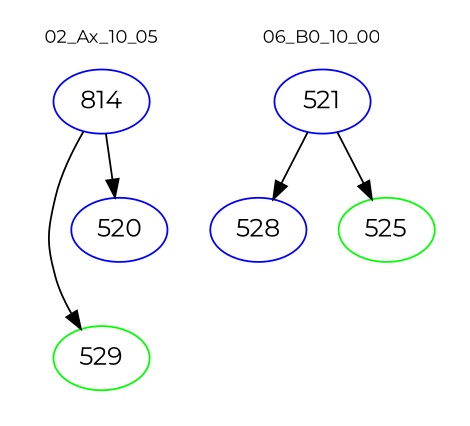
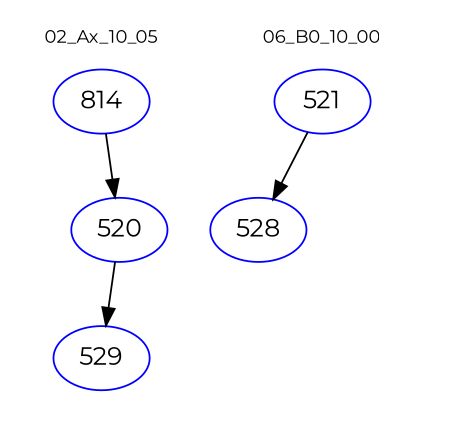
(50, 221) -> (112, 285)
(387, 230) -> none
(102, 358) -> (102, 358)
